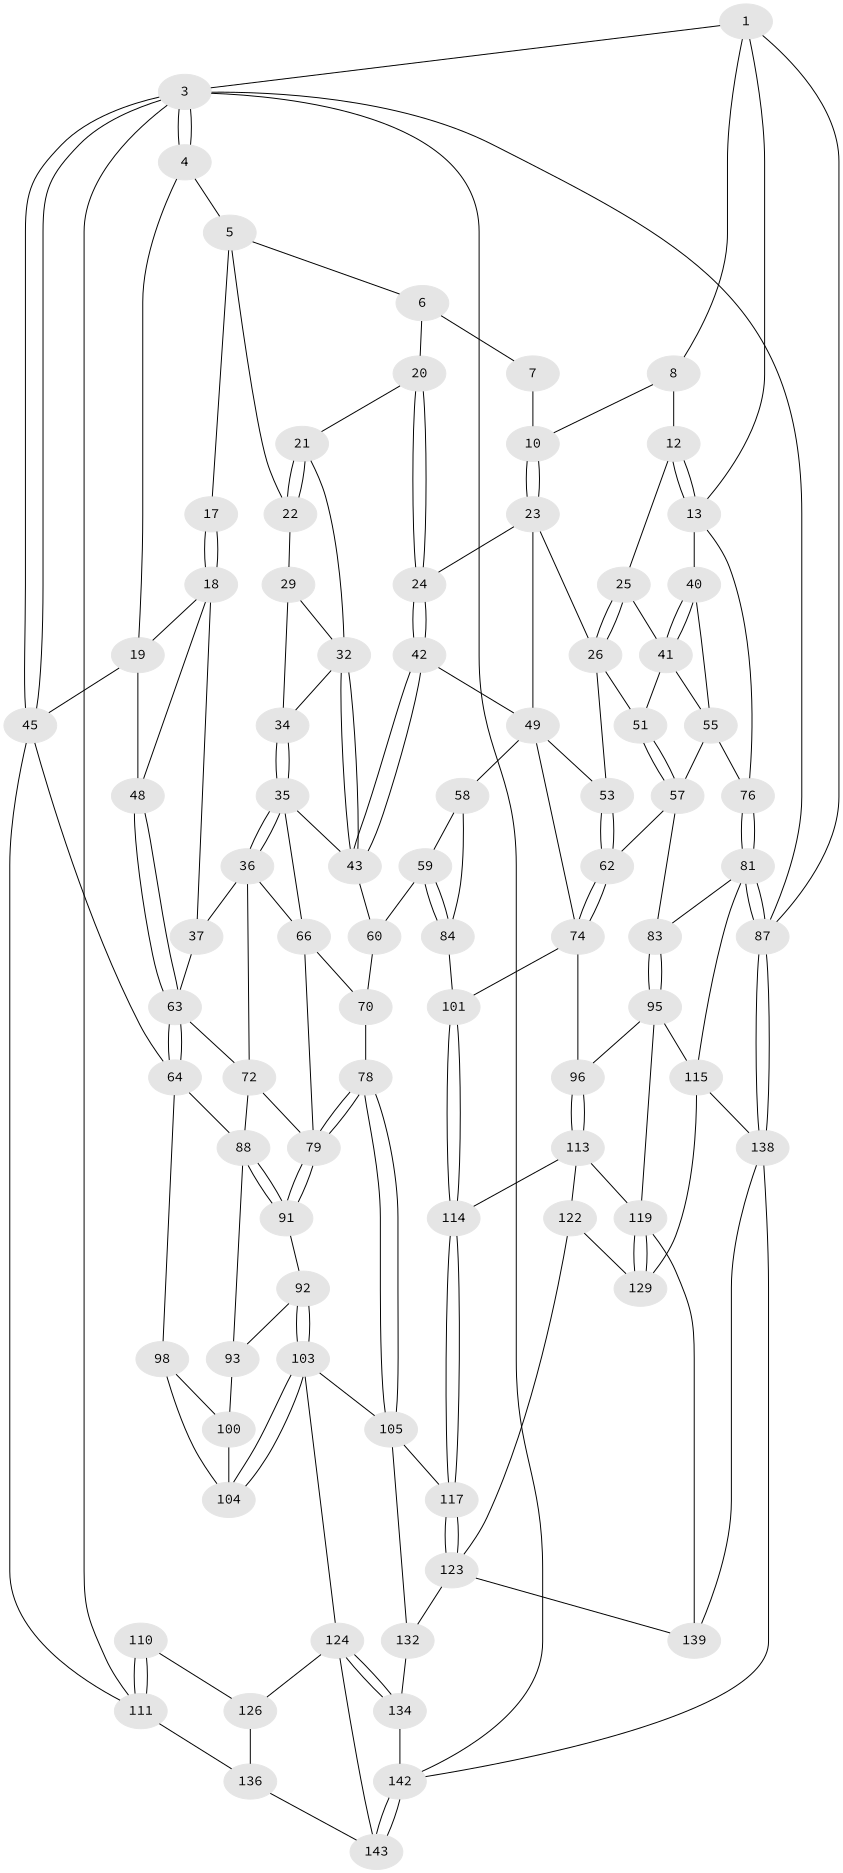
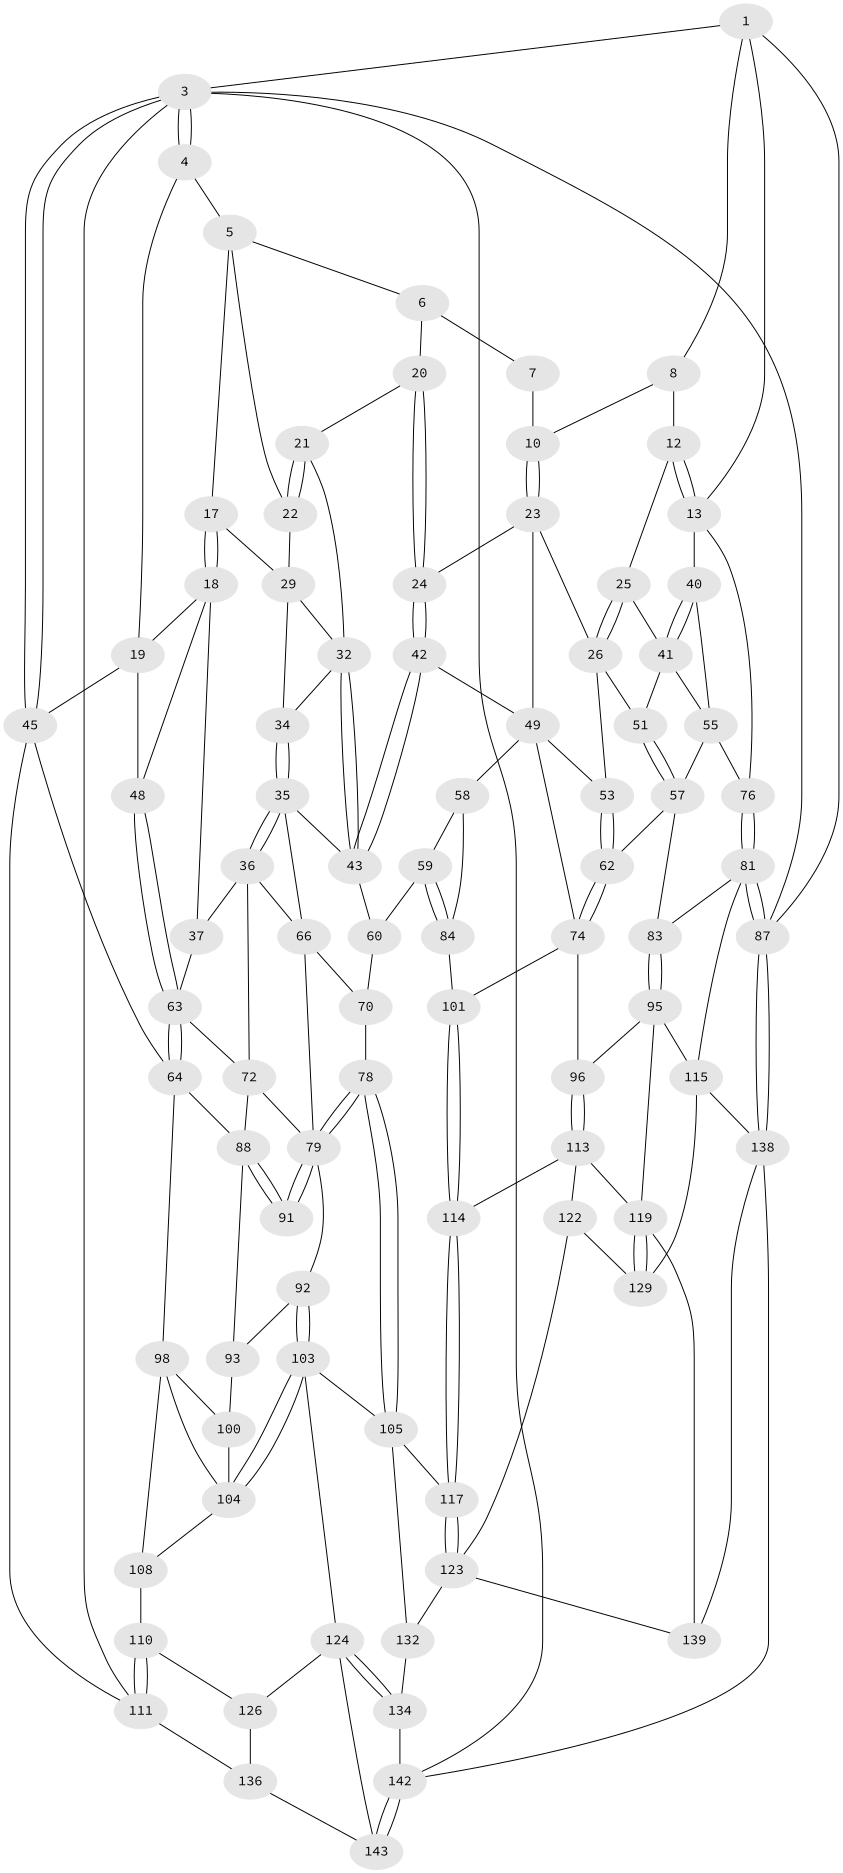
none -> (250, 550)
(295, 1253) -> (323, 1219)
none -> (141, 1570)
